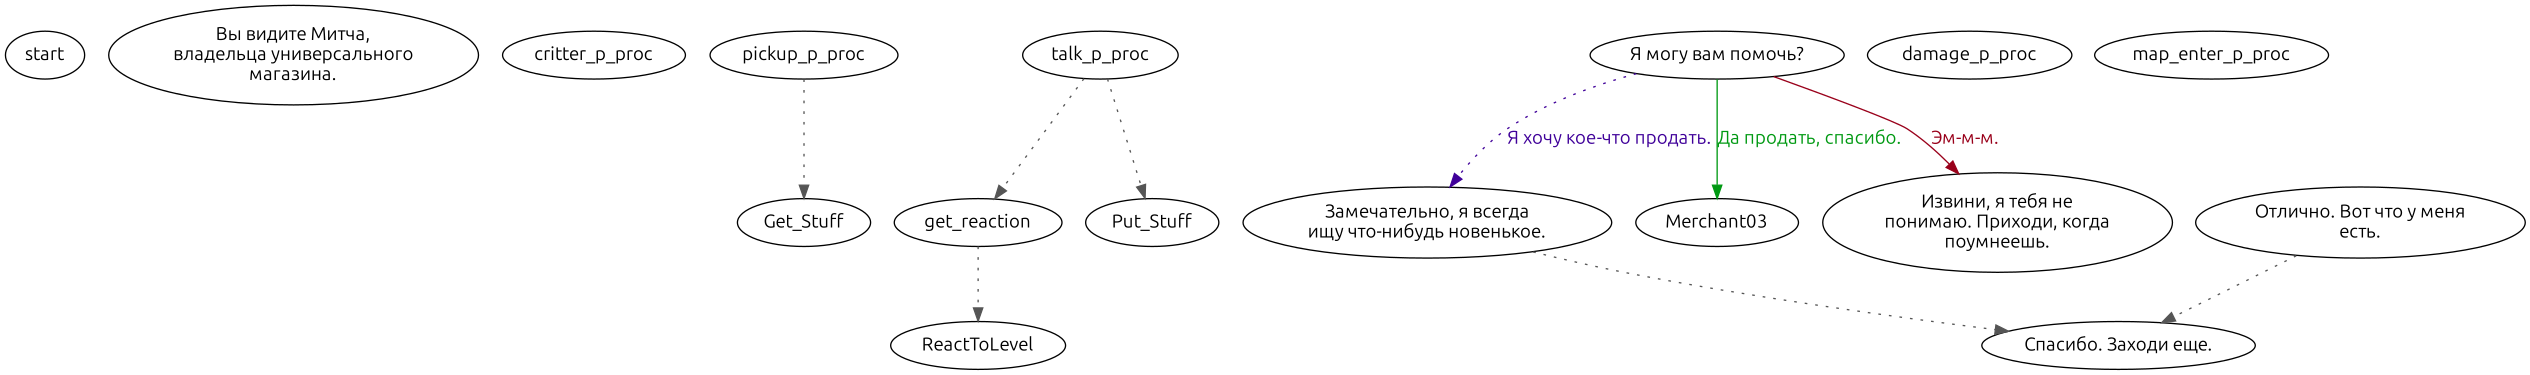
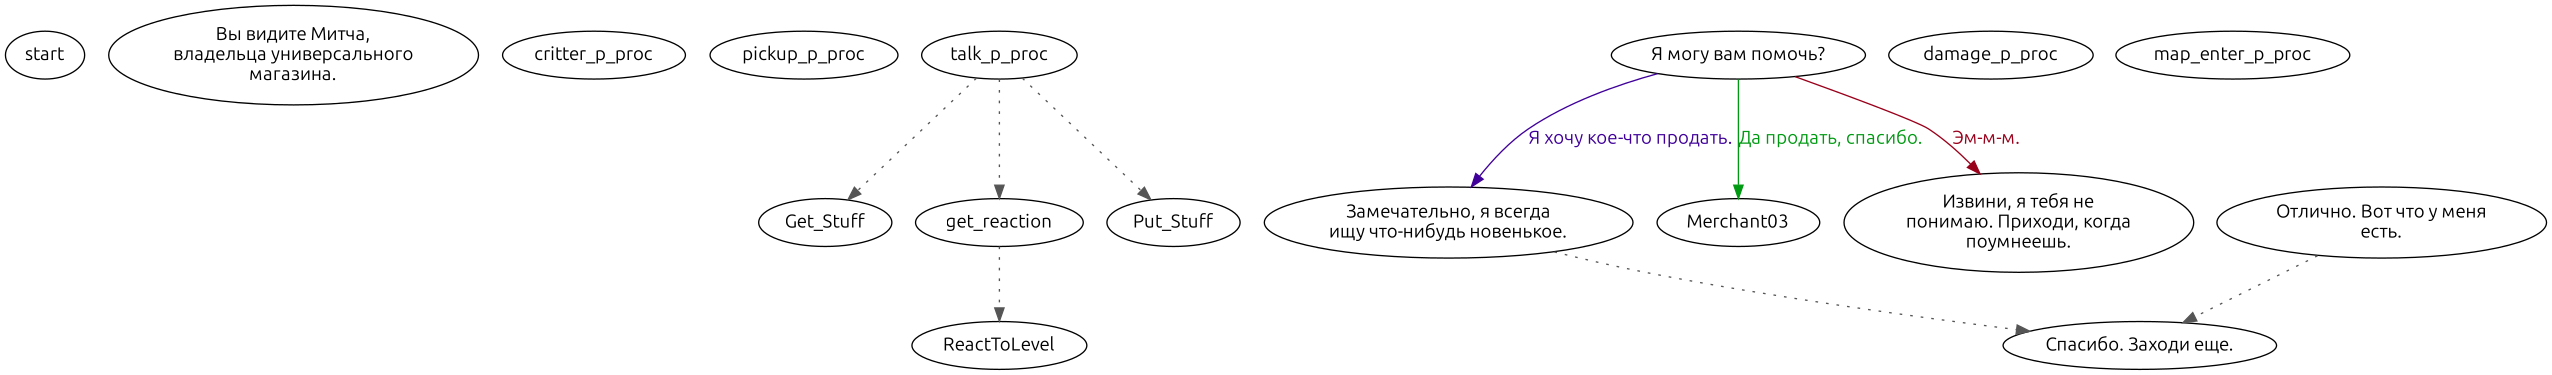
(1539, 110) -> (1560, 110)
(804, 132) -> (917, 134)
